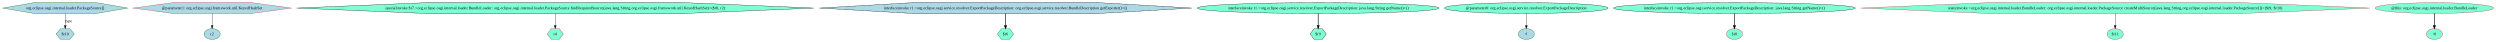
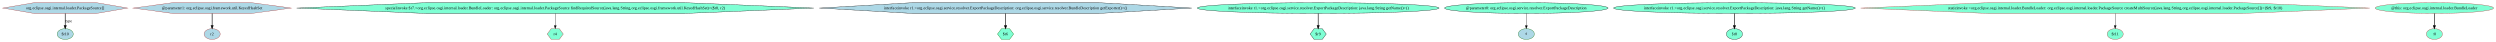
(65, 8) -> (65, 8)
(65, 20) -> (65, 20)
(212, 20) -> (212, 20)
(65, 34) -> (65, 34)
(212, 34) -> (212, 34)
(1734, 34) -> (1734, 34)
